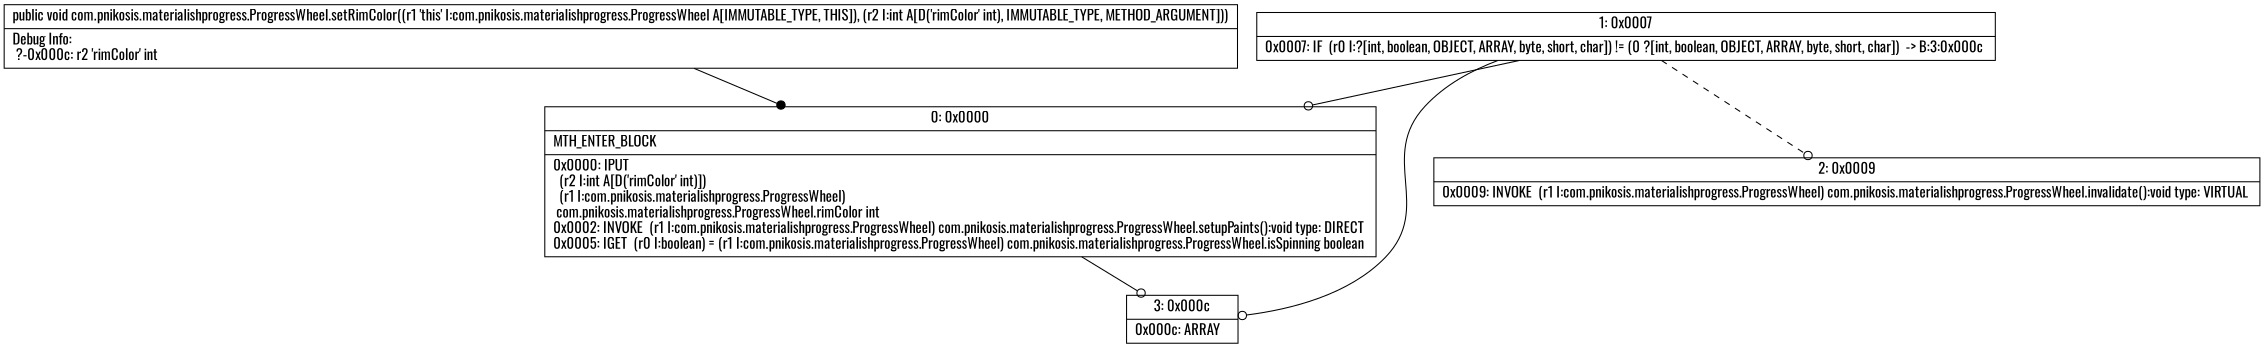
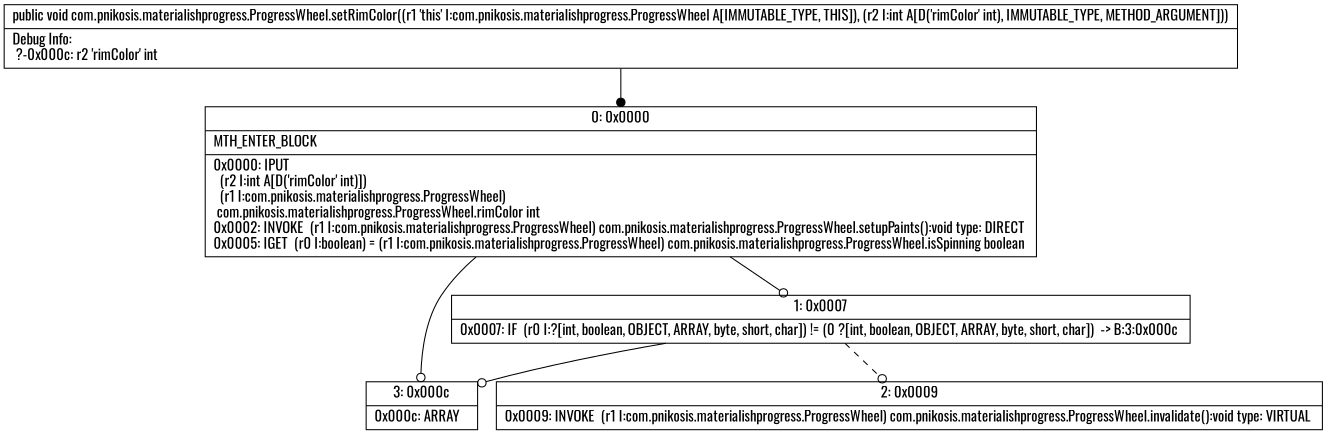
(1416, 83) -> (755, 274)
